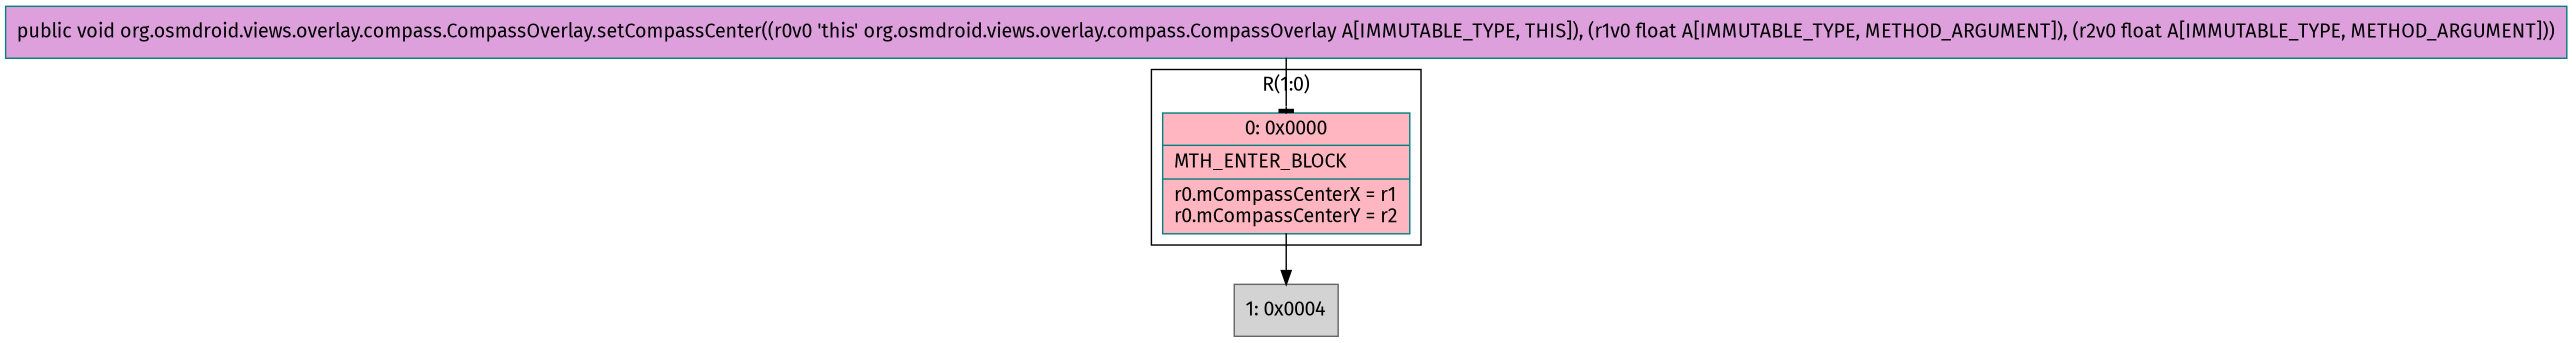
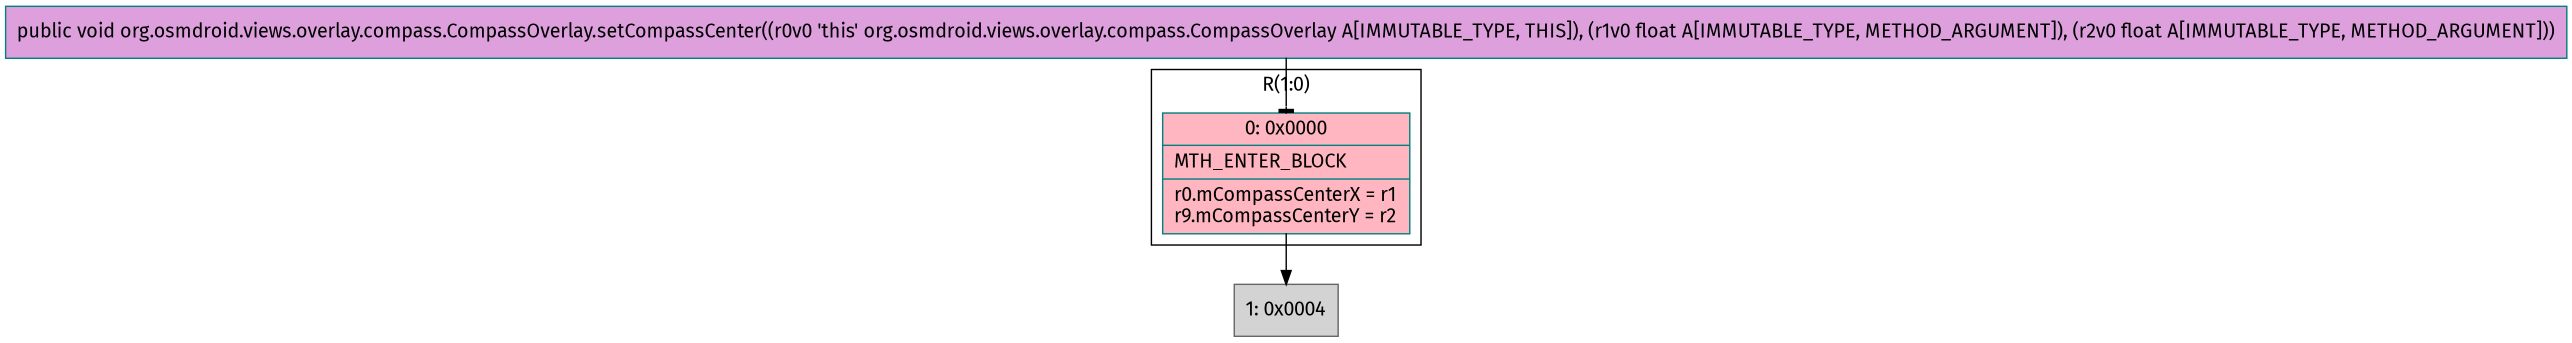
(1286, 216) -> (1286, 216)
